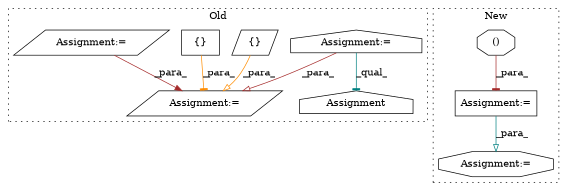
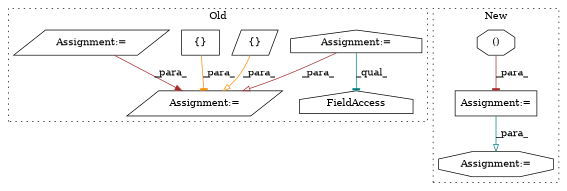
(356, 103) -> (356, 103)
